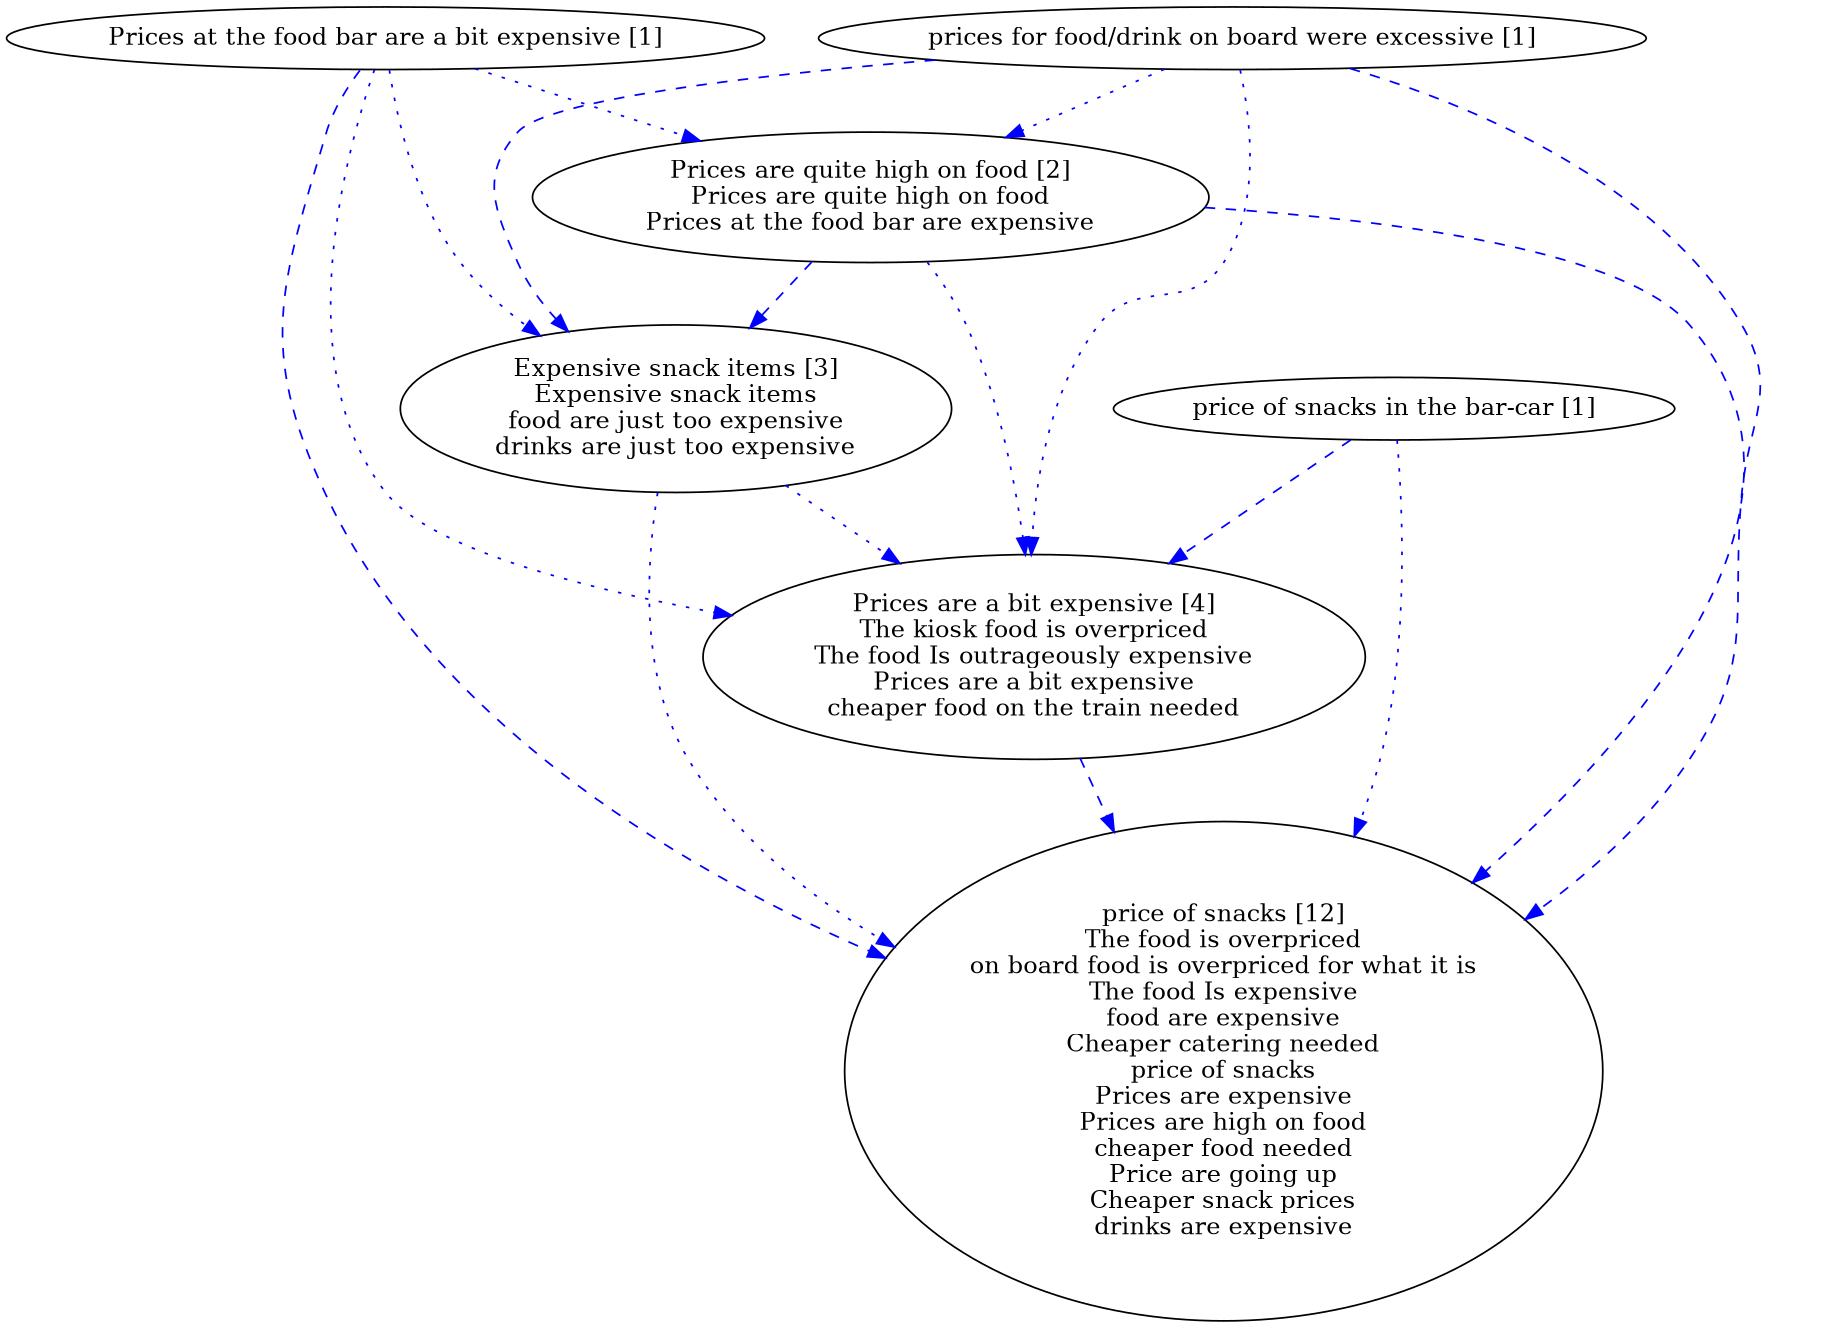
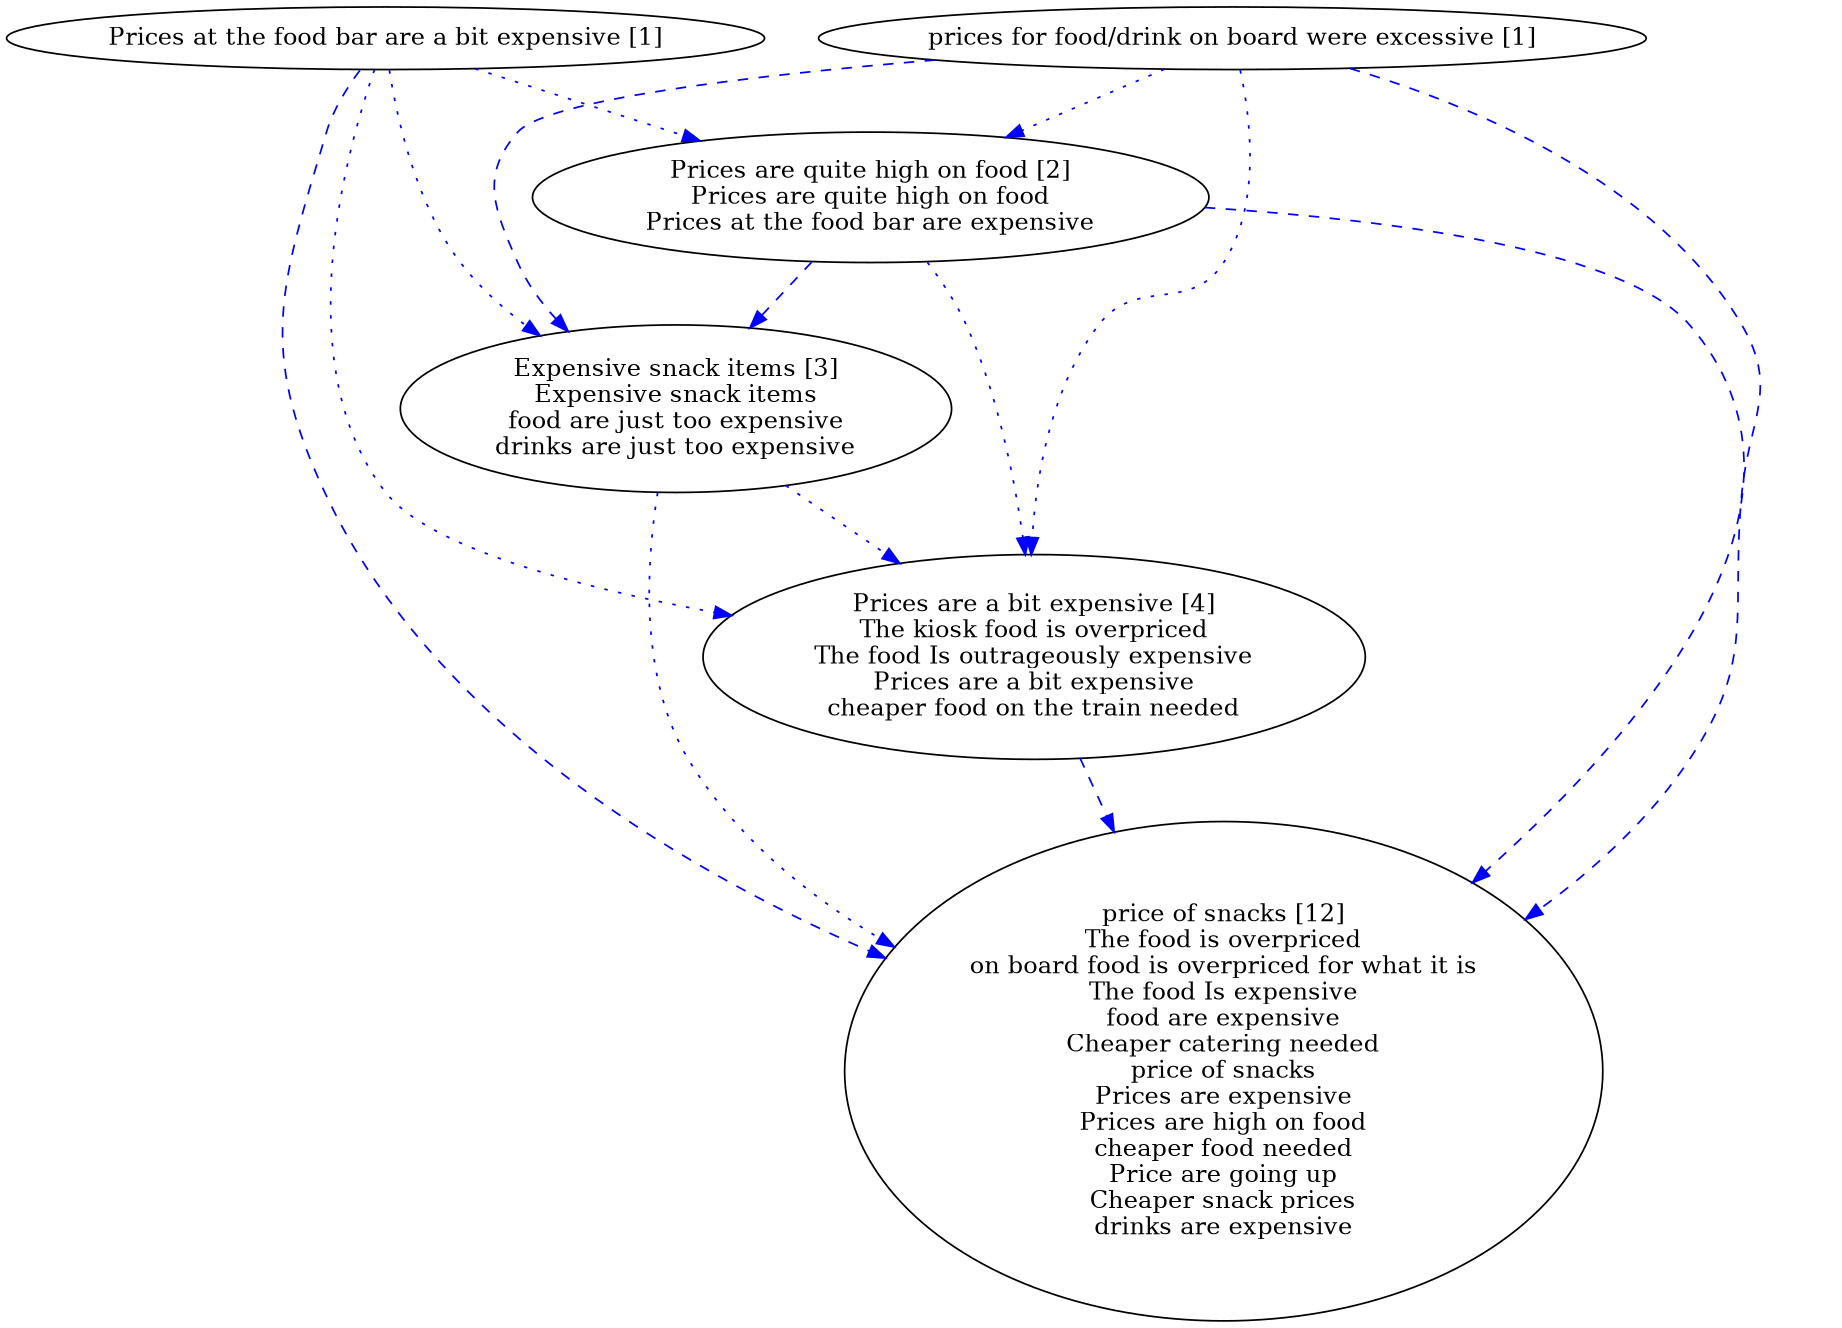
(1394, 409) -> none
